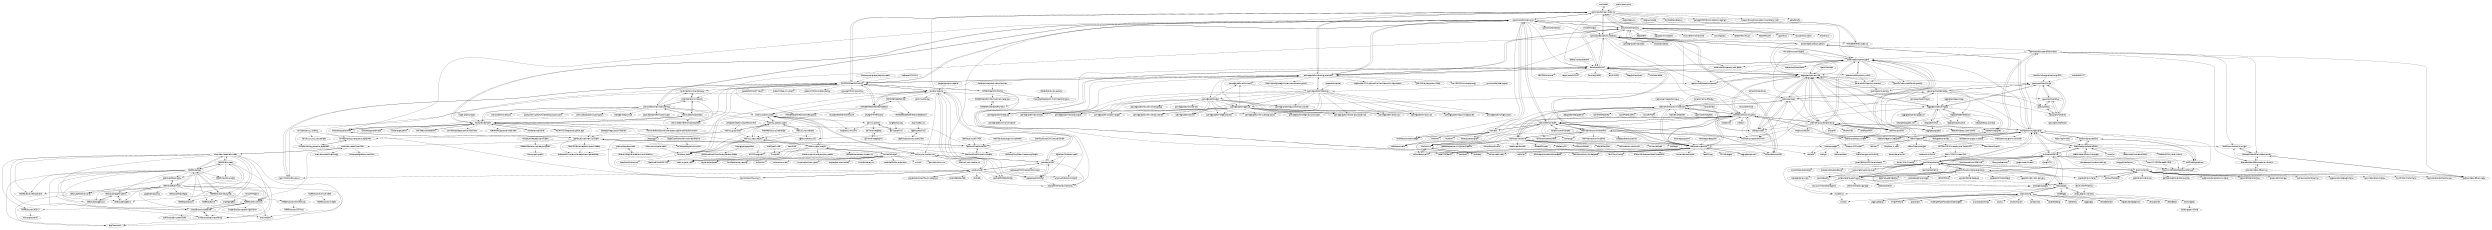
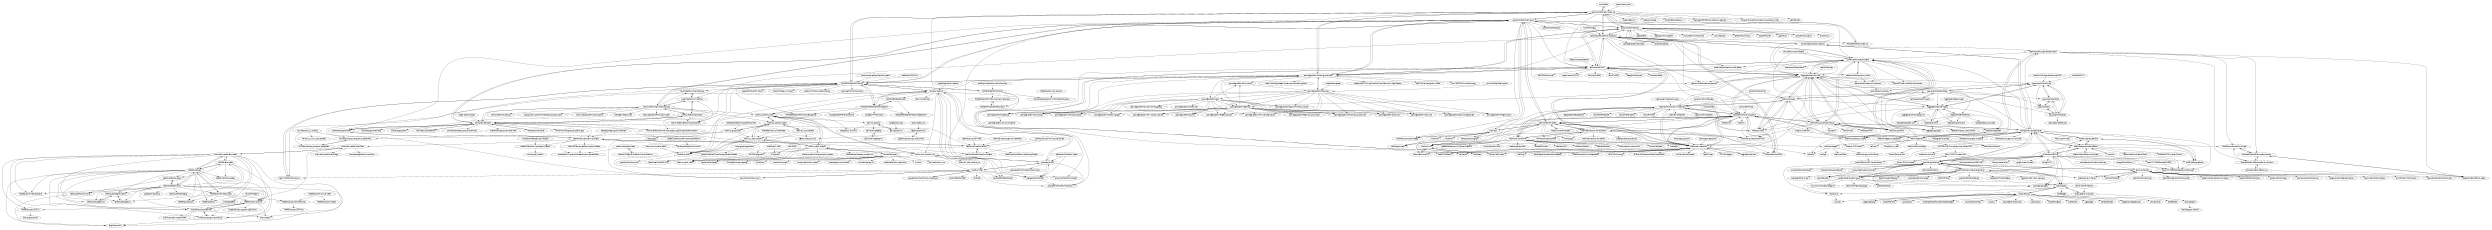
(2016, 202) -> (2012, 202)
